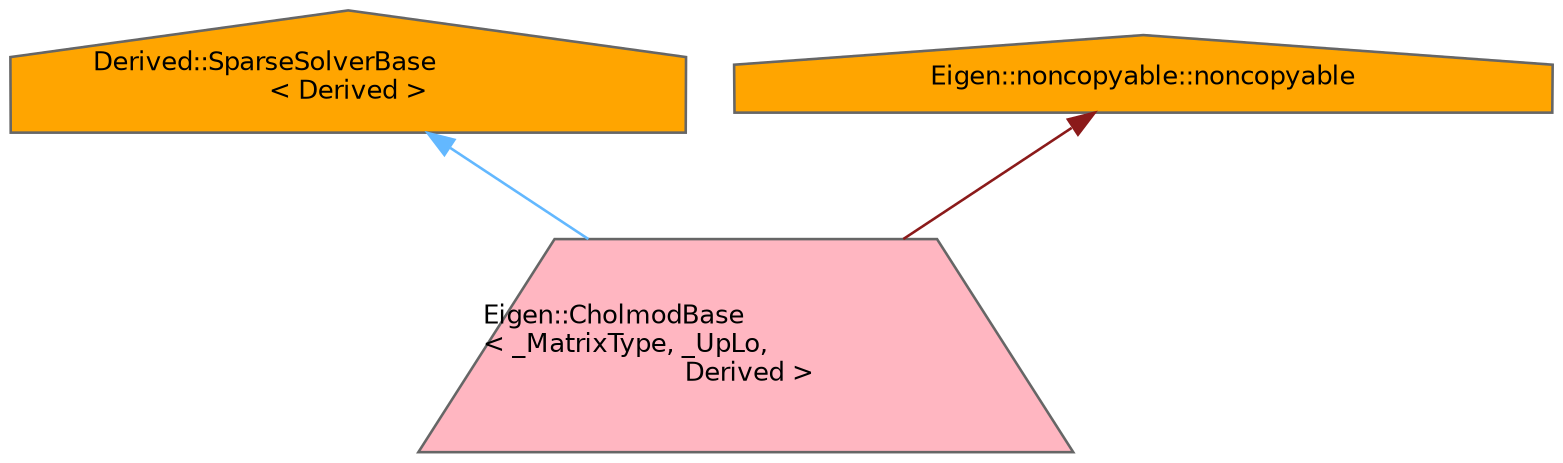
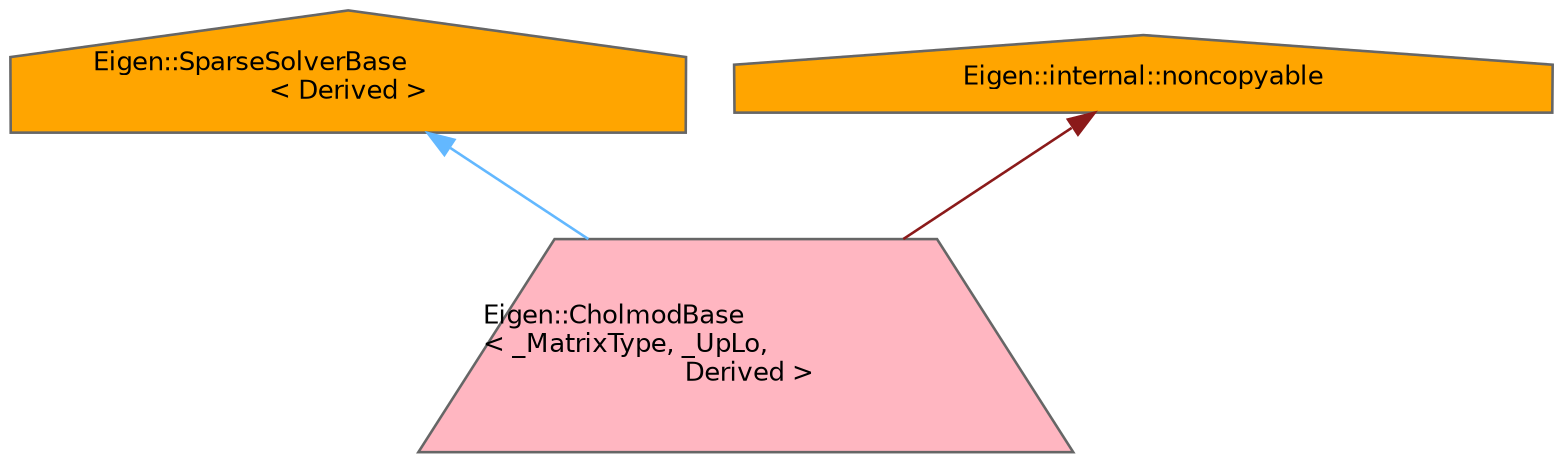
(348, 78) -> (348, 78)
(1143, 78) -> (1143, 78)
